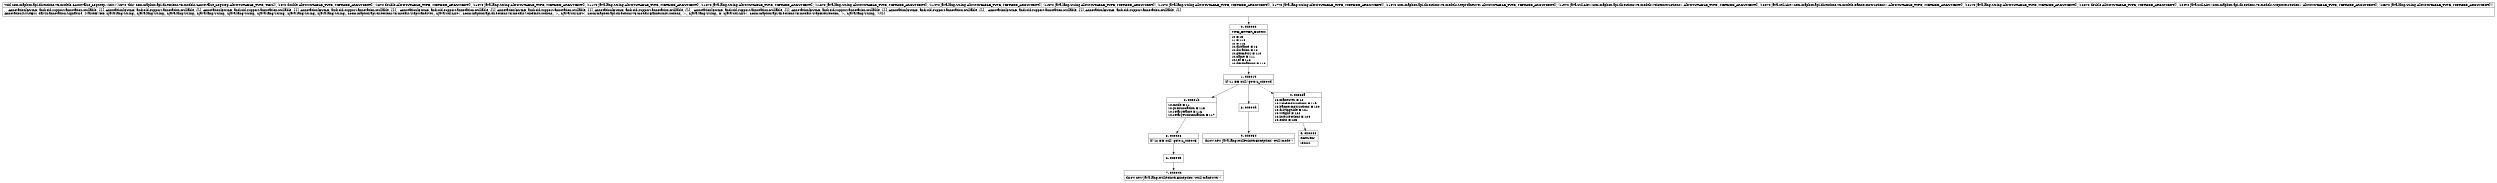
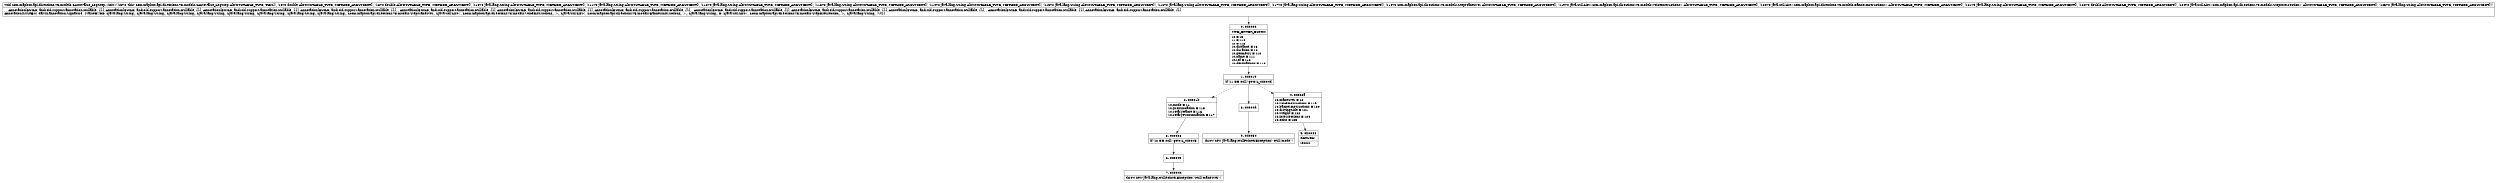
(1226, 91) -> (1226, 91)
